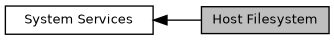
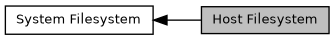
(79, 20) -> (79, 20)
